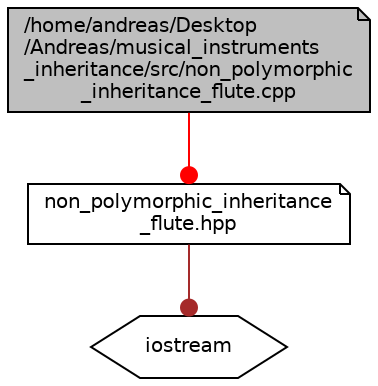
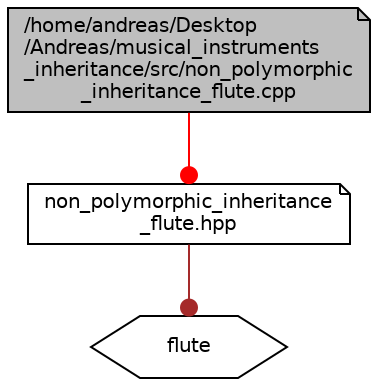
(189, 347) -> (189, 347)
